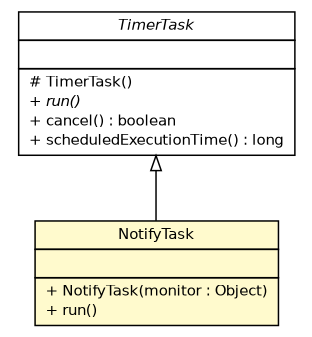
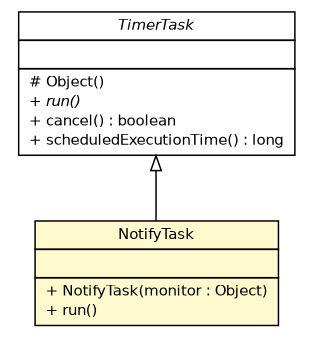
(81, 82) -> (67, 82)
